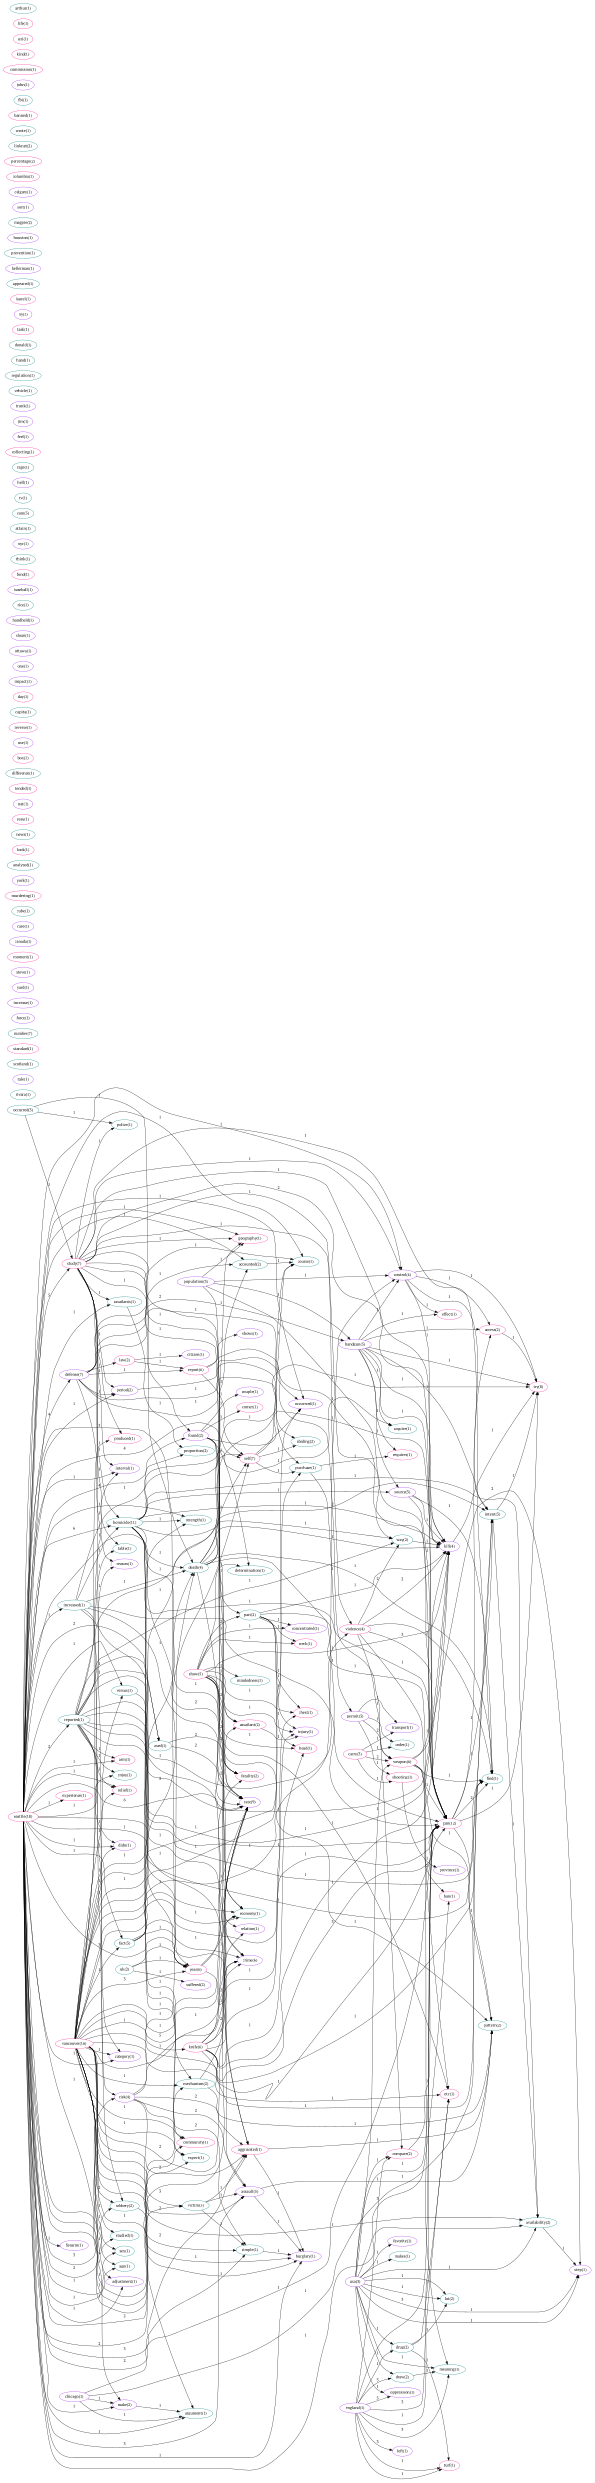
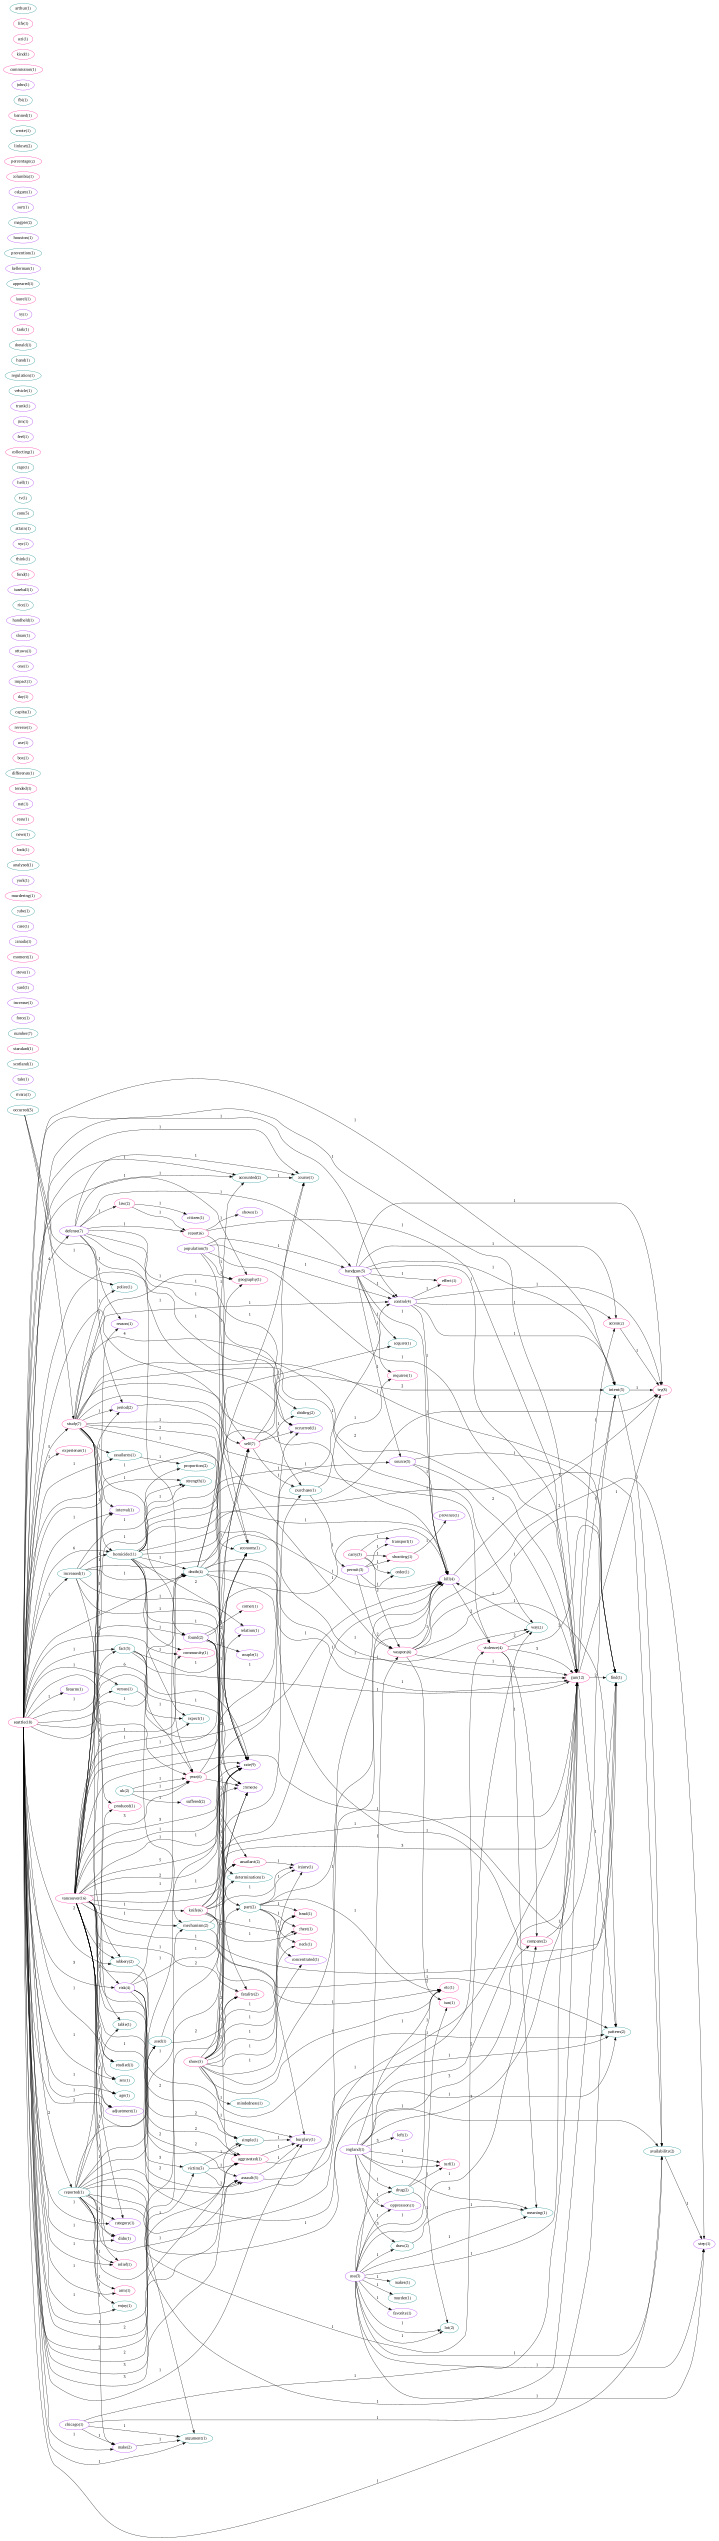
(407, 1593) -> (470, 1612)
none -> (402, 2298)
